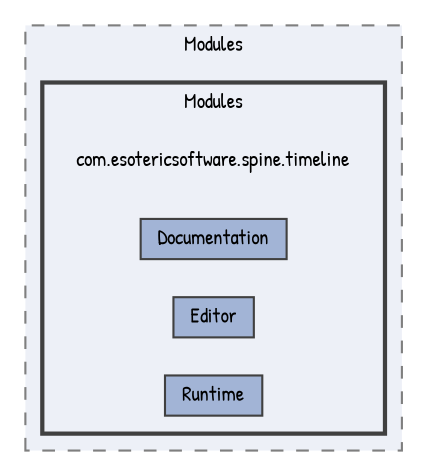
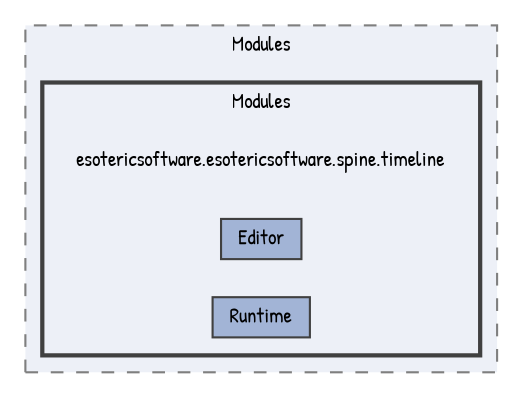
(214, 161) -> (261, 161)
(214, 239) -> none
